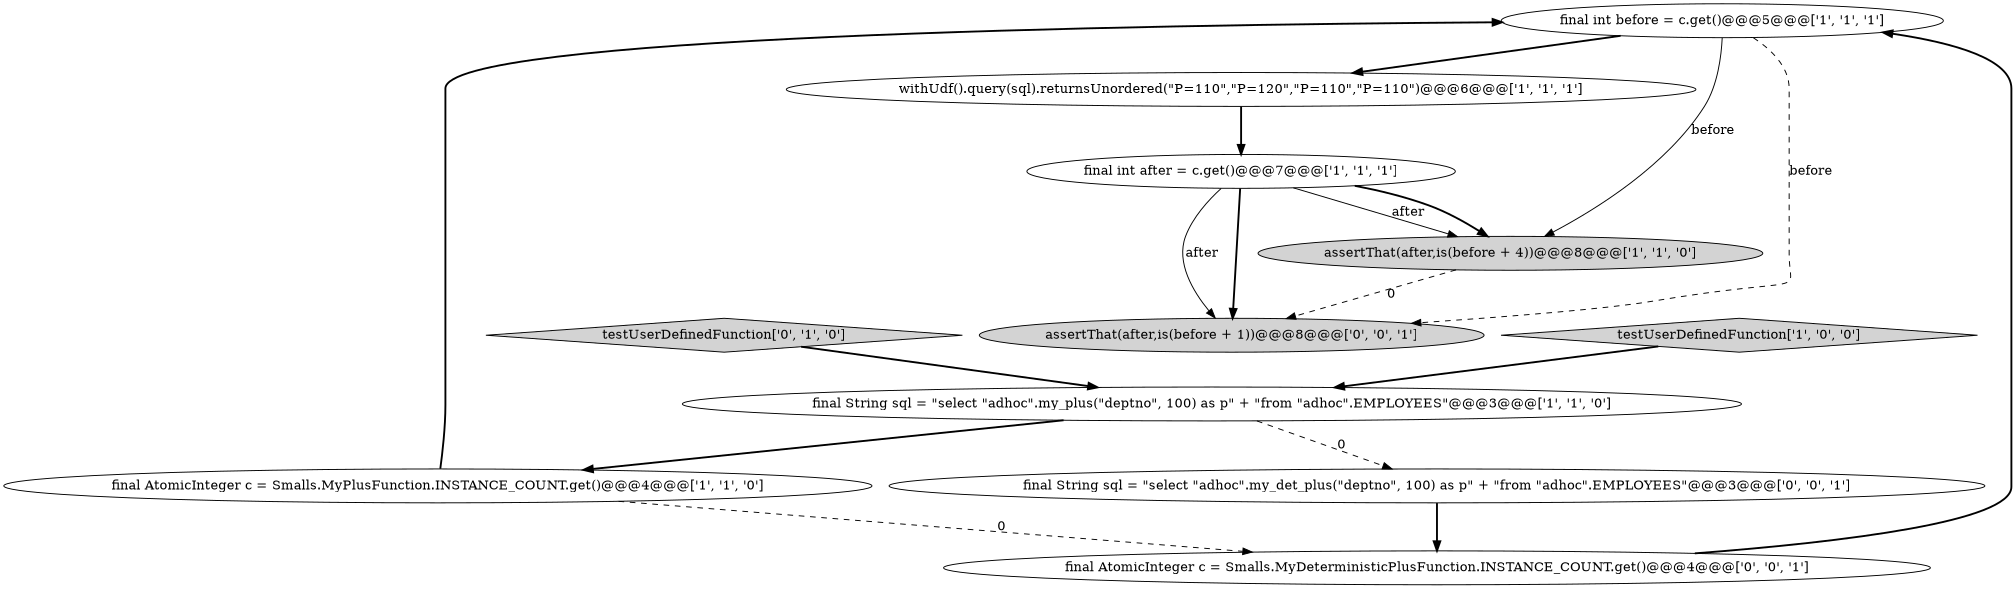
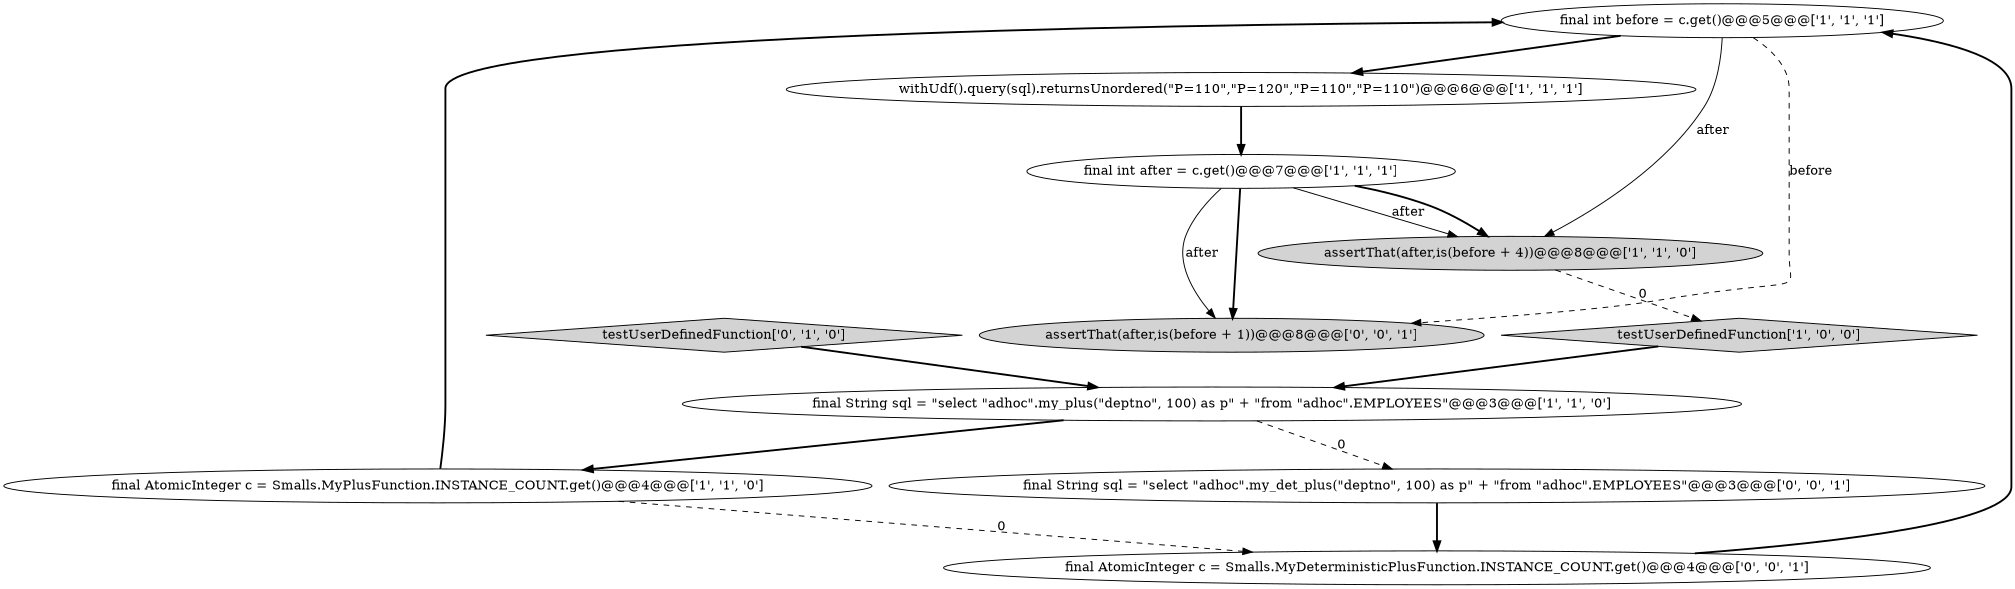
(1713, 130) -> (1713, 130)
(1376, 293) -> (1624, 294)
